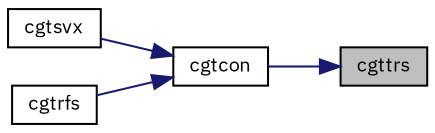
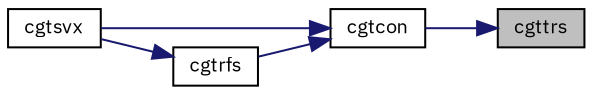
none -> (127, 45)
